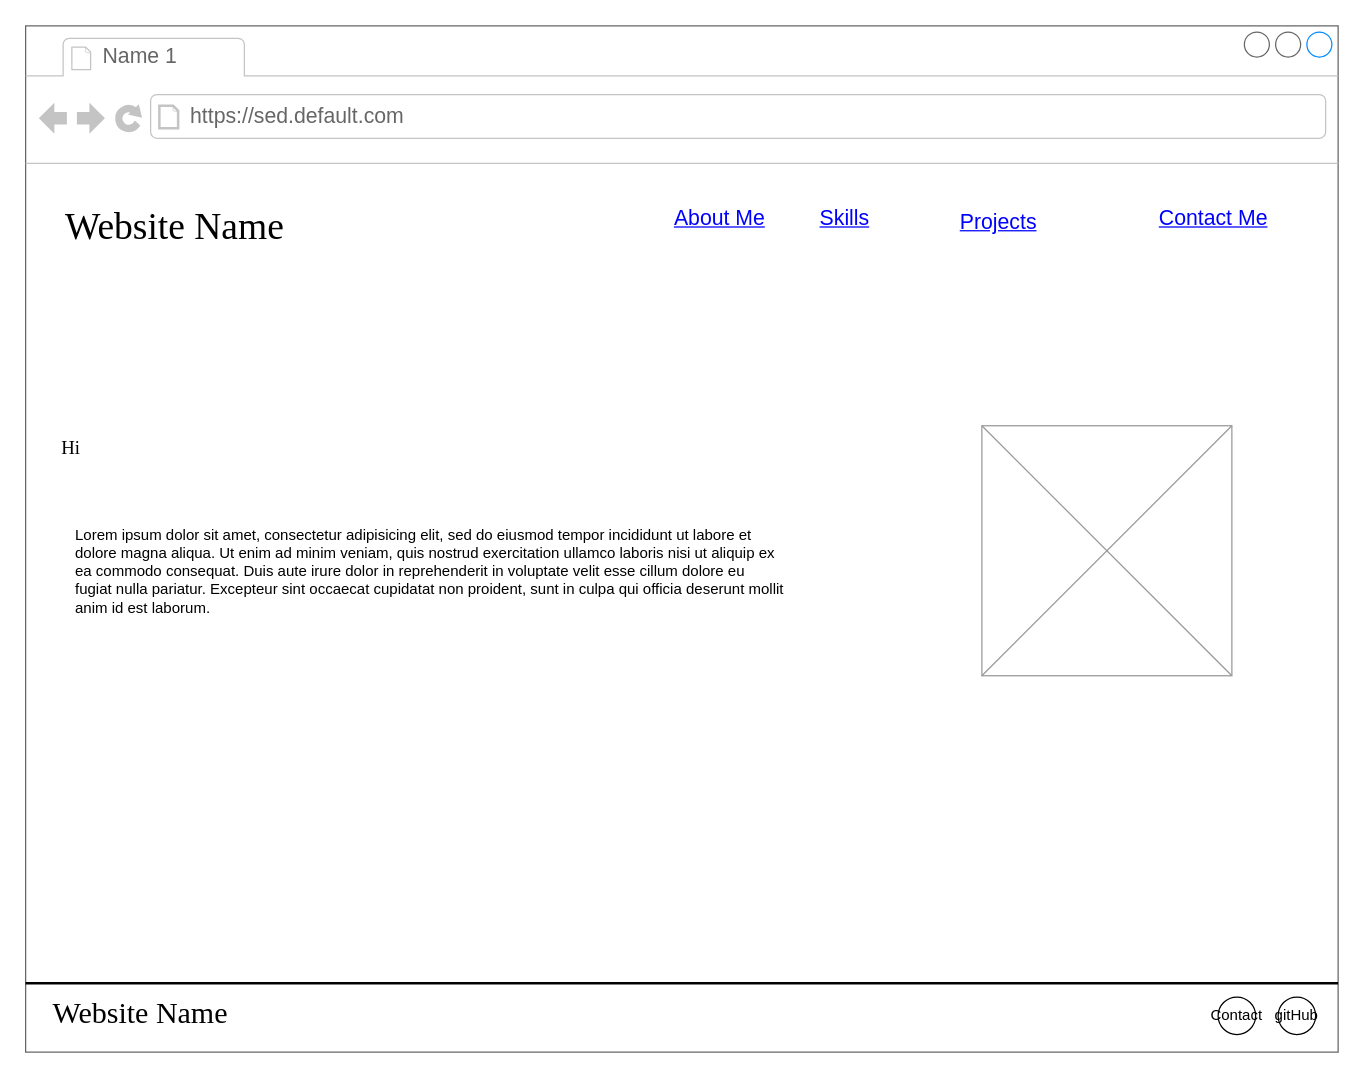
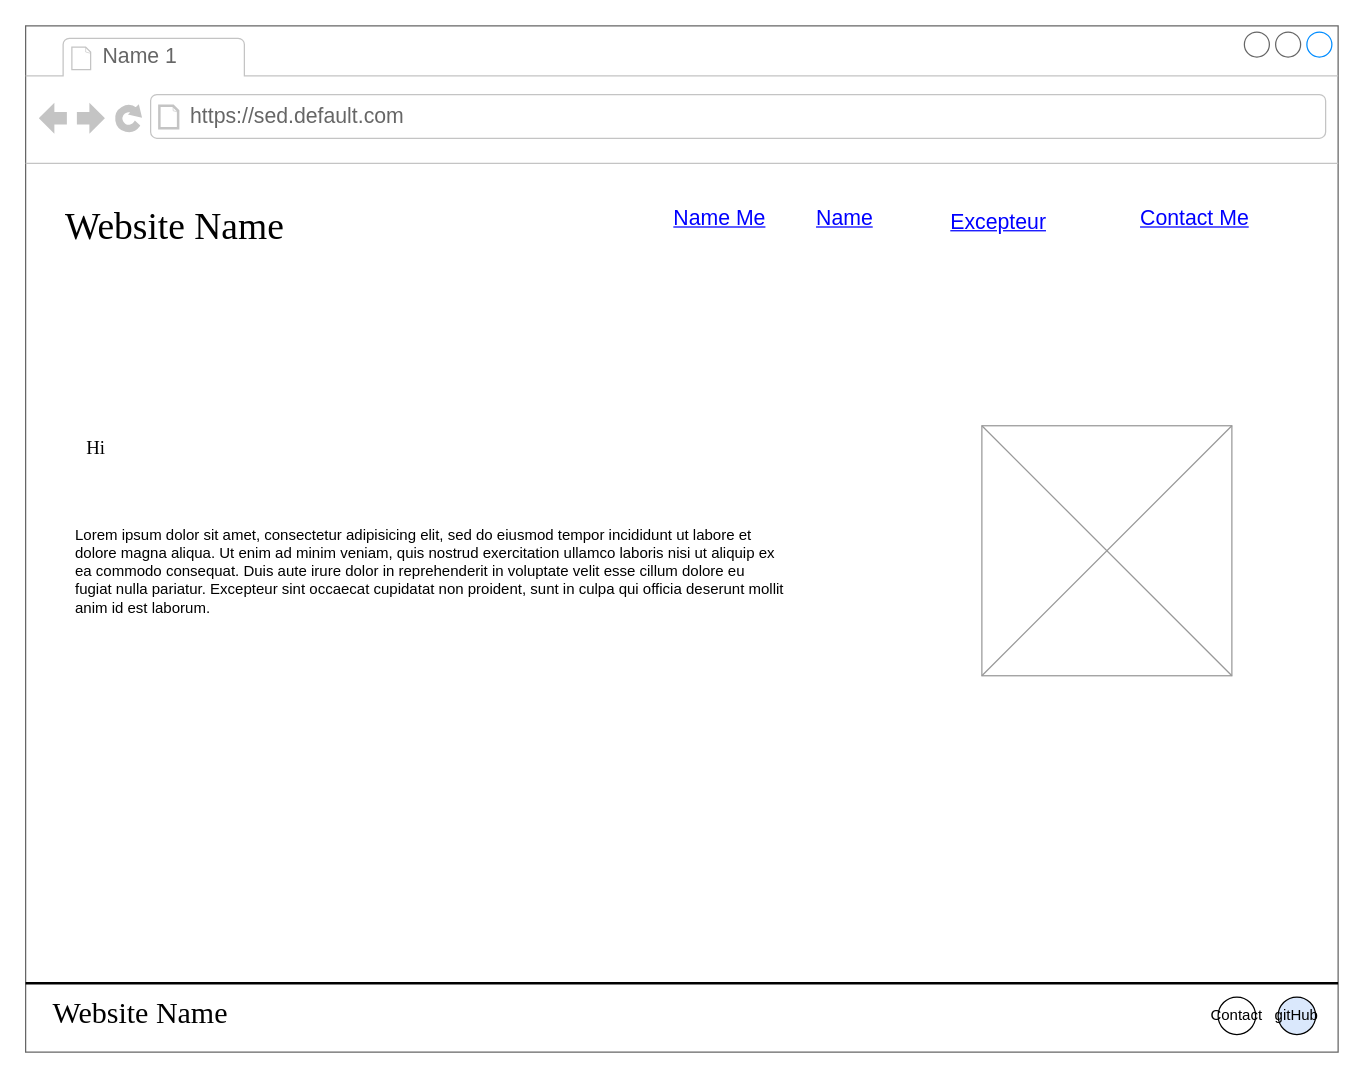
(720, 219) -> (720, 219)
(845, 219) -> (845, 219)
(1213, 219) -> (1194, 219)
(999, 223) -> (999, 223)
(166, 452) -> (191, 452)
(1297, 1016) -> (1297, 1016)
